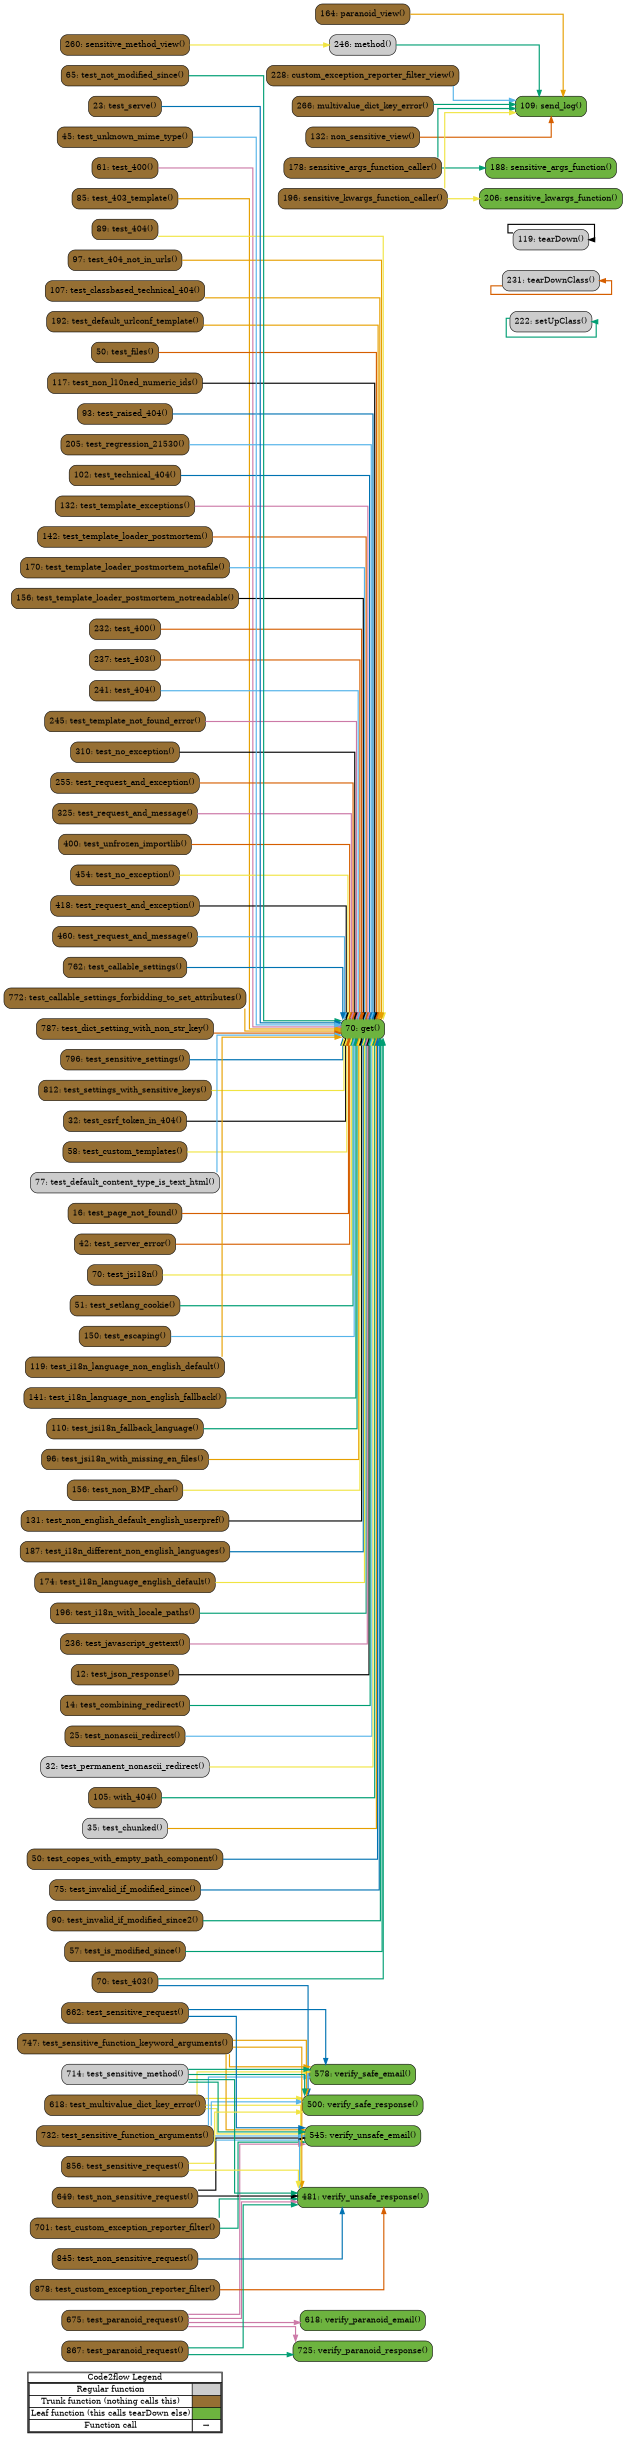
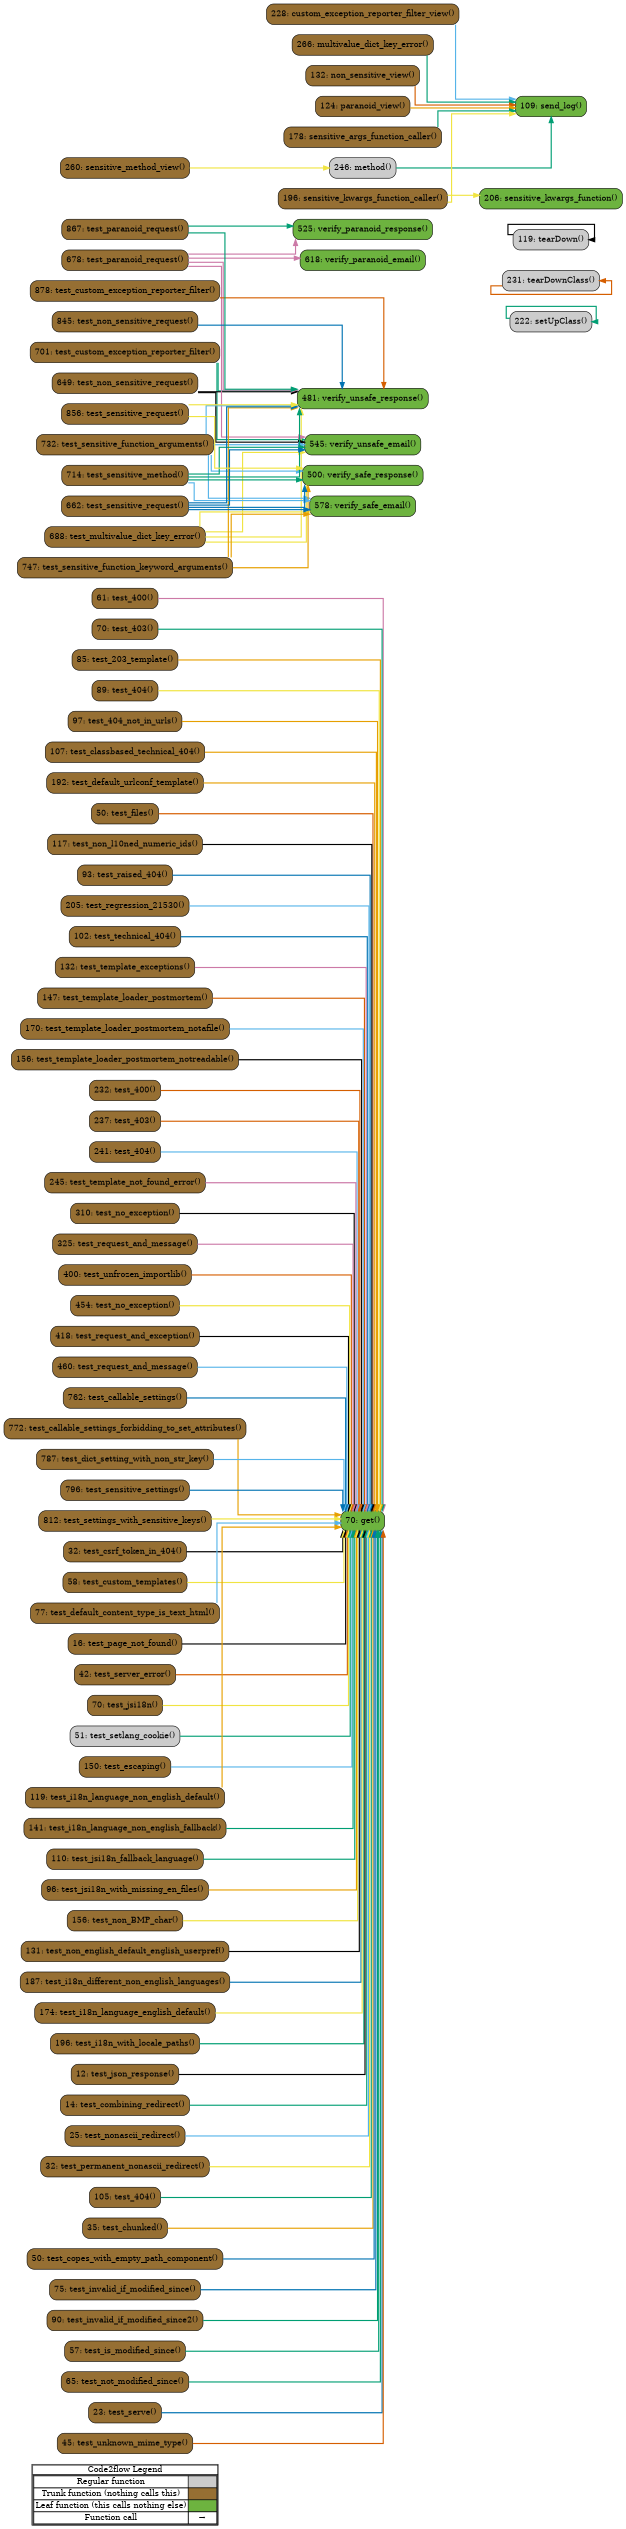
(363, 14) -> (363, 106)
(551, 168) -> none
(125, 199) -> (125, 660)
none -> (227, 442)
(125, 537) -> (125, 998)
(256, 589) -> (383, 2085)
(125, 783) -> none
(274, 1033) -> (301, 1459)
(125, 1183) -> (125, 1613)
(341, 1213) -> (317, 1644)
(125, 1306) -> (125, 1736)
(125, 1644) -> none
(125, 1767) -> (125, 2167)
(125, 1798) -> (125, 2197)
(125, 1828) -> (125, 2228)
(285, 1986) -> (255, 507)
(246, 2069) -> (237, 501)
(125, 2074) -> (125, 475)
(125, 2105) -> (125, 537)
(226, 2128) -> none
(125, 2320) -> (125, 260)
(363, 2351) -> (363, 229)
(111, 2413) -> (111, 2506)
